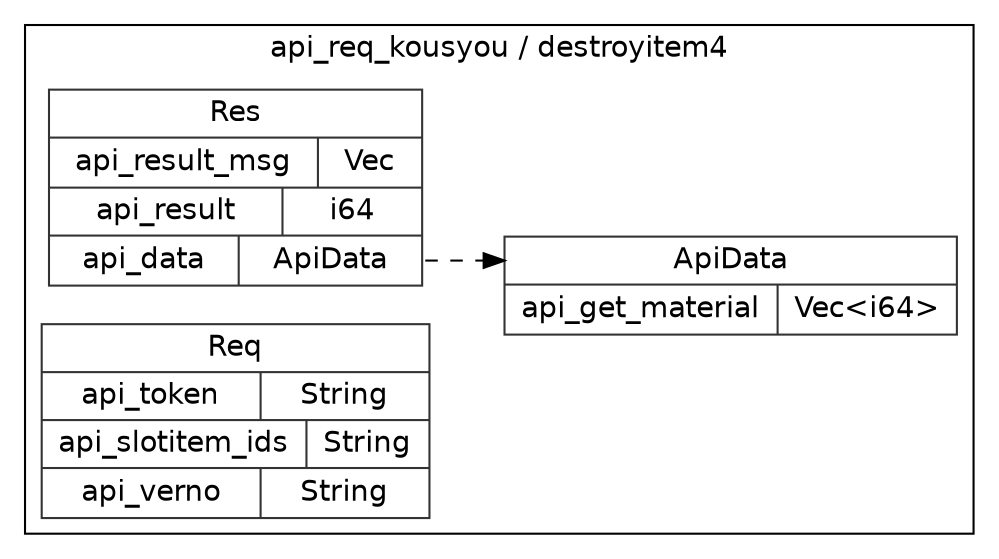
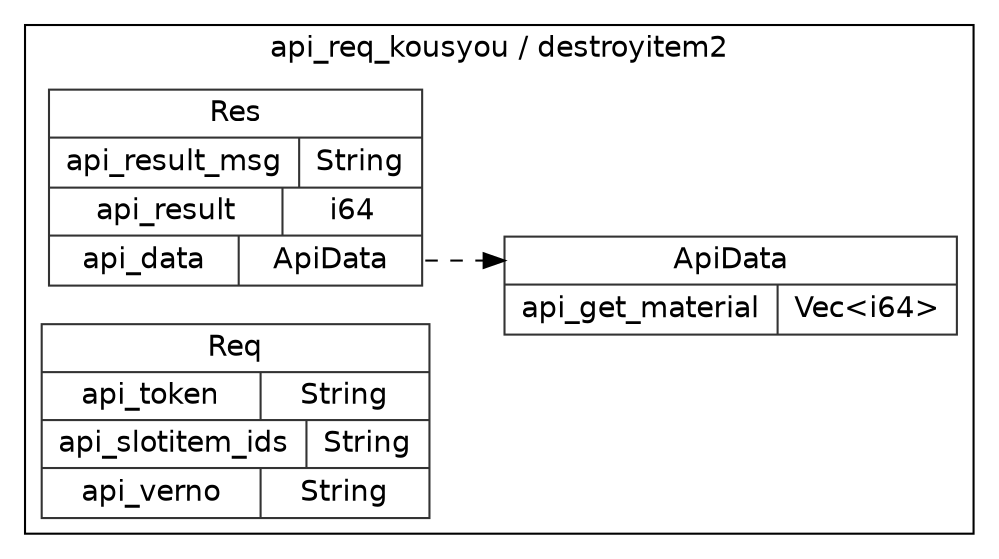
(499, 49) -> (499, 49)
(370, 162) -> (361, 162)
